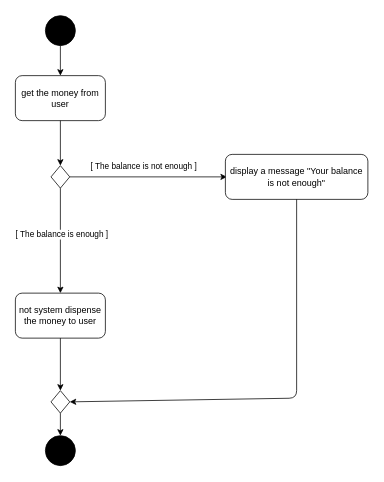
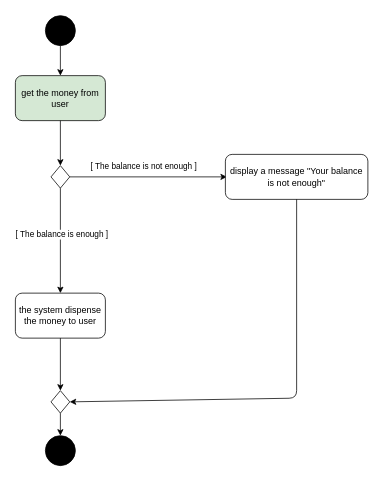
(60, 98) -> (60, 98)
(60, 315) -> (60, 315)
